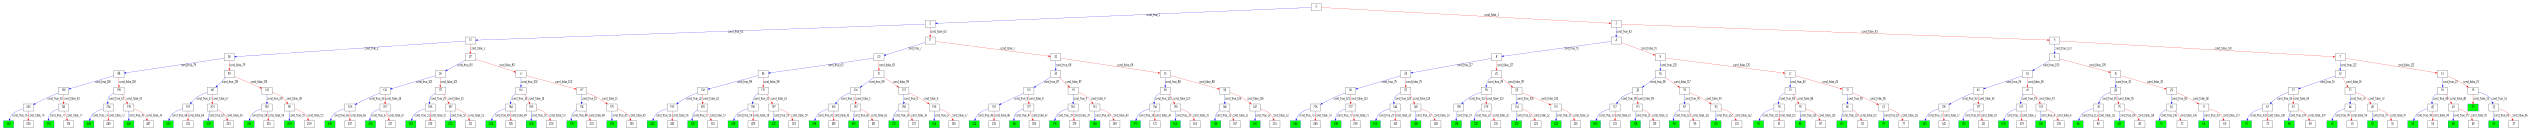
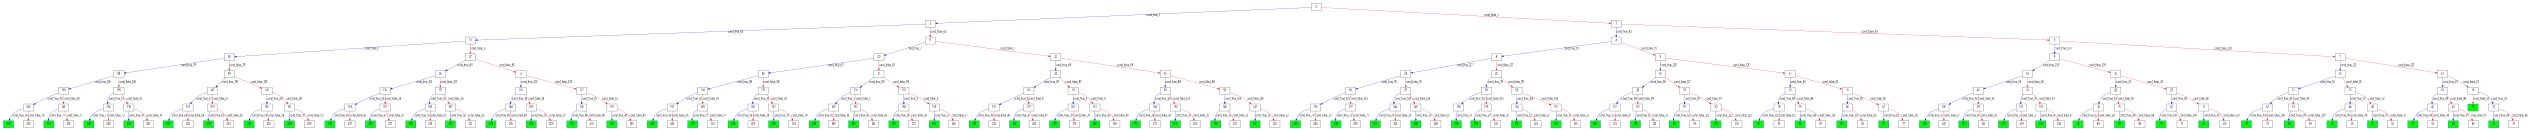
(2479, 116) -> (2479, 116)
